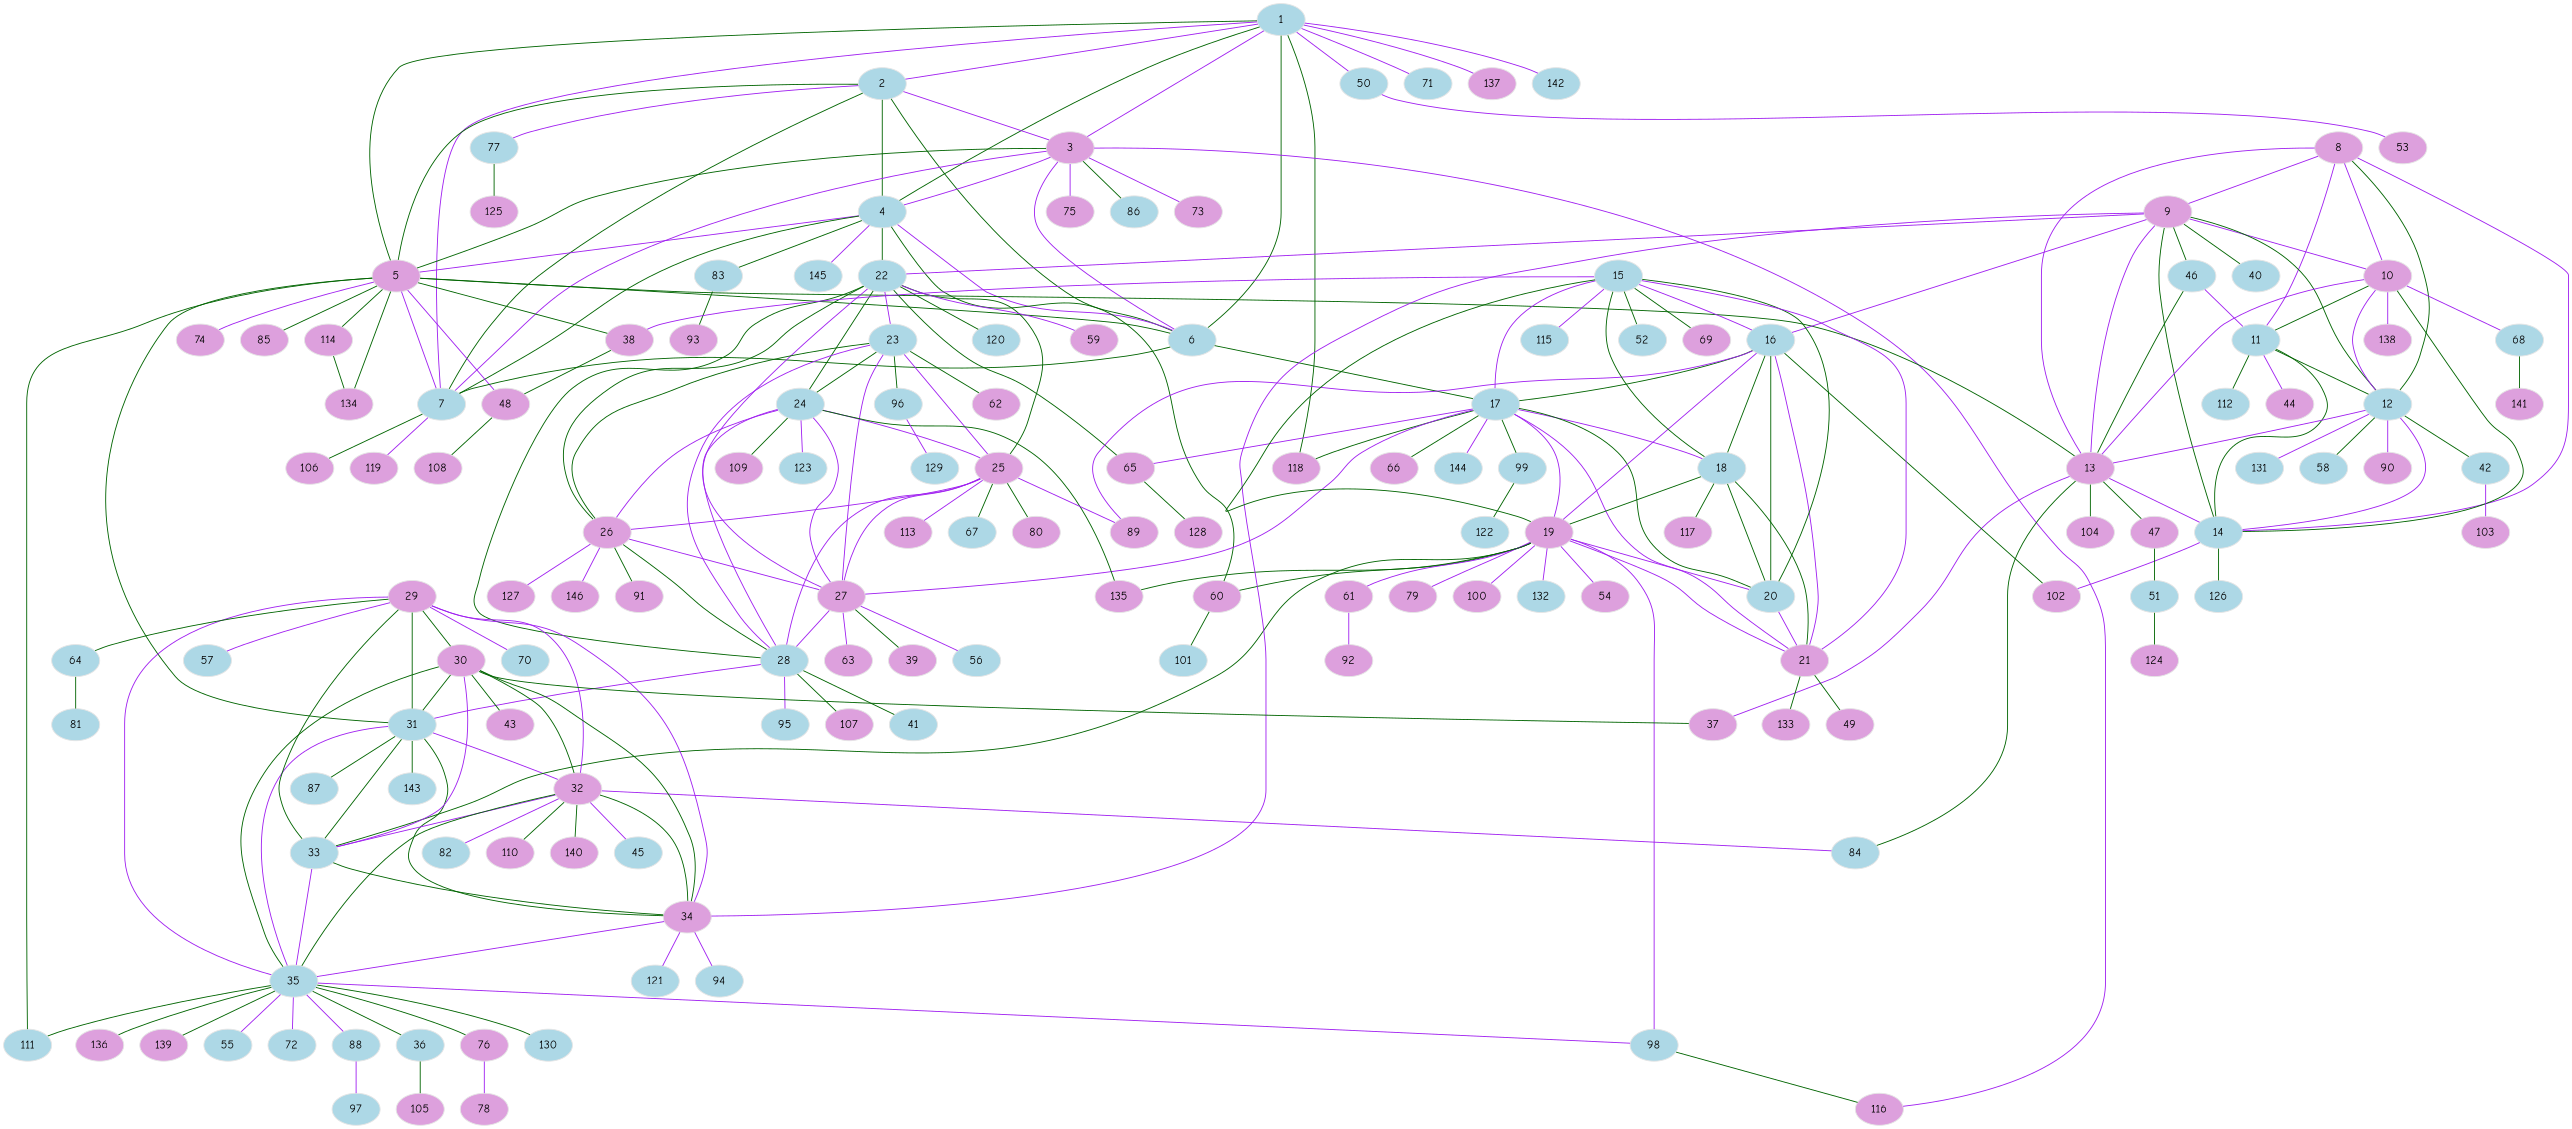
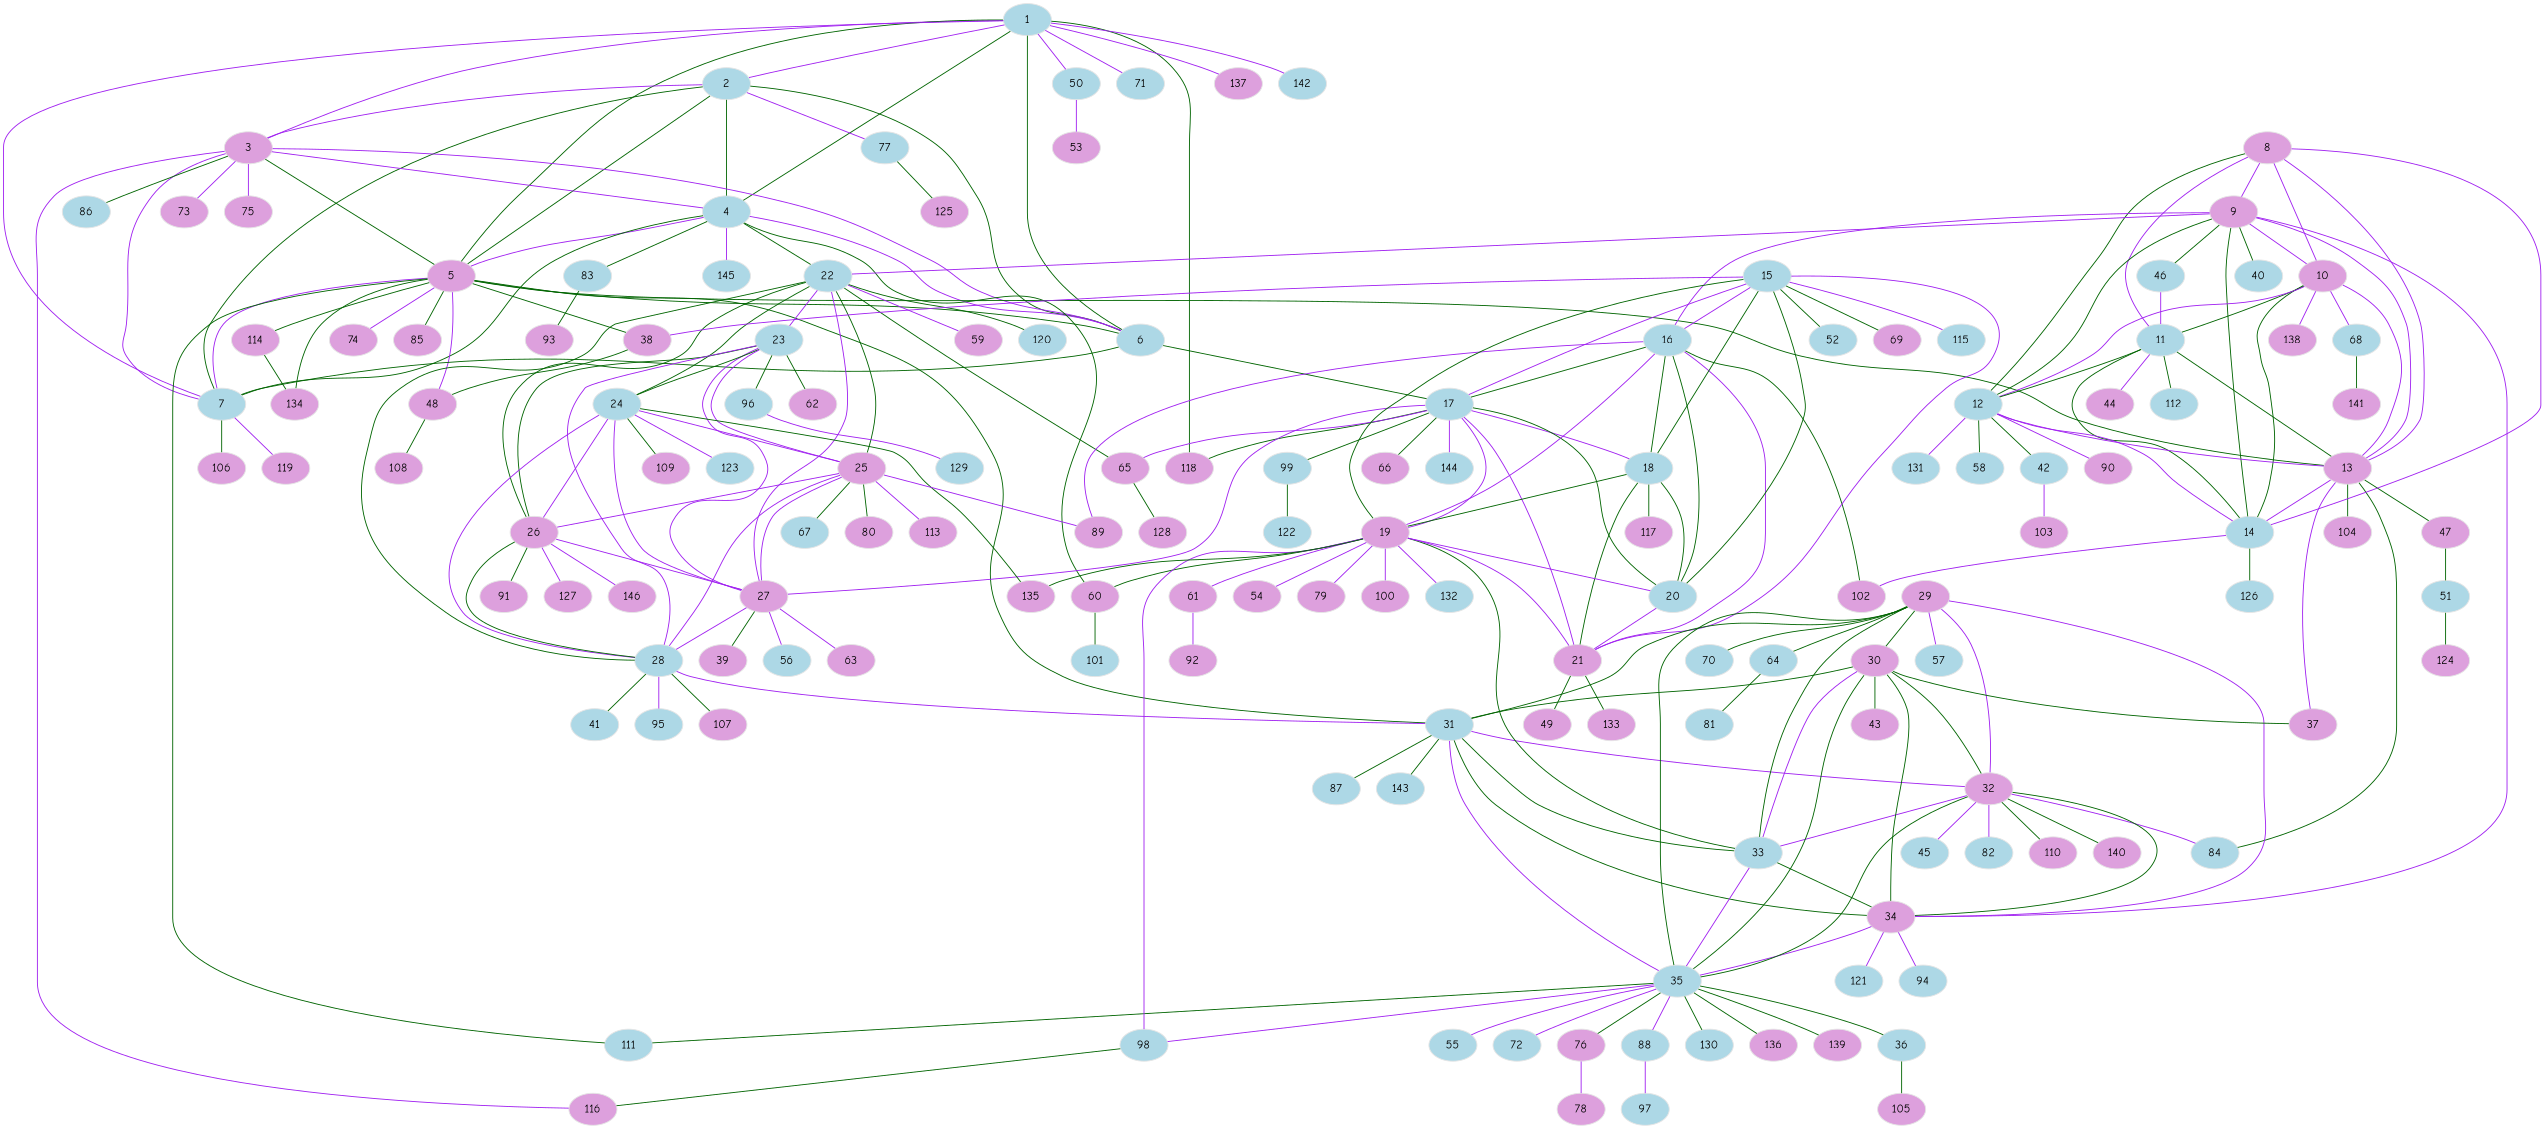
(2139, 371) -> (2254, 404)
(469, 628) -> (1804, 630)
(125, 730) -> (1659, 682)
